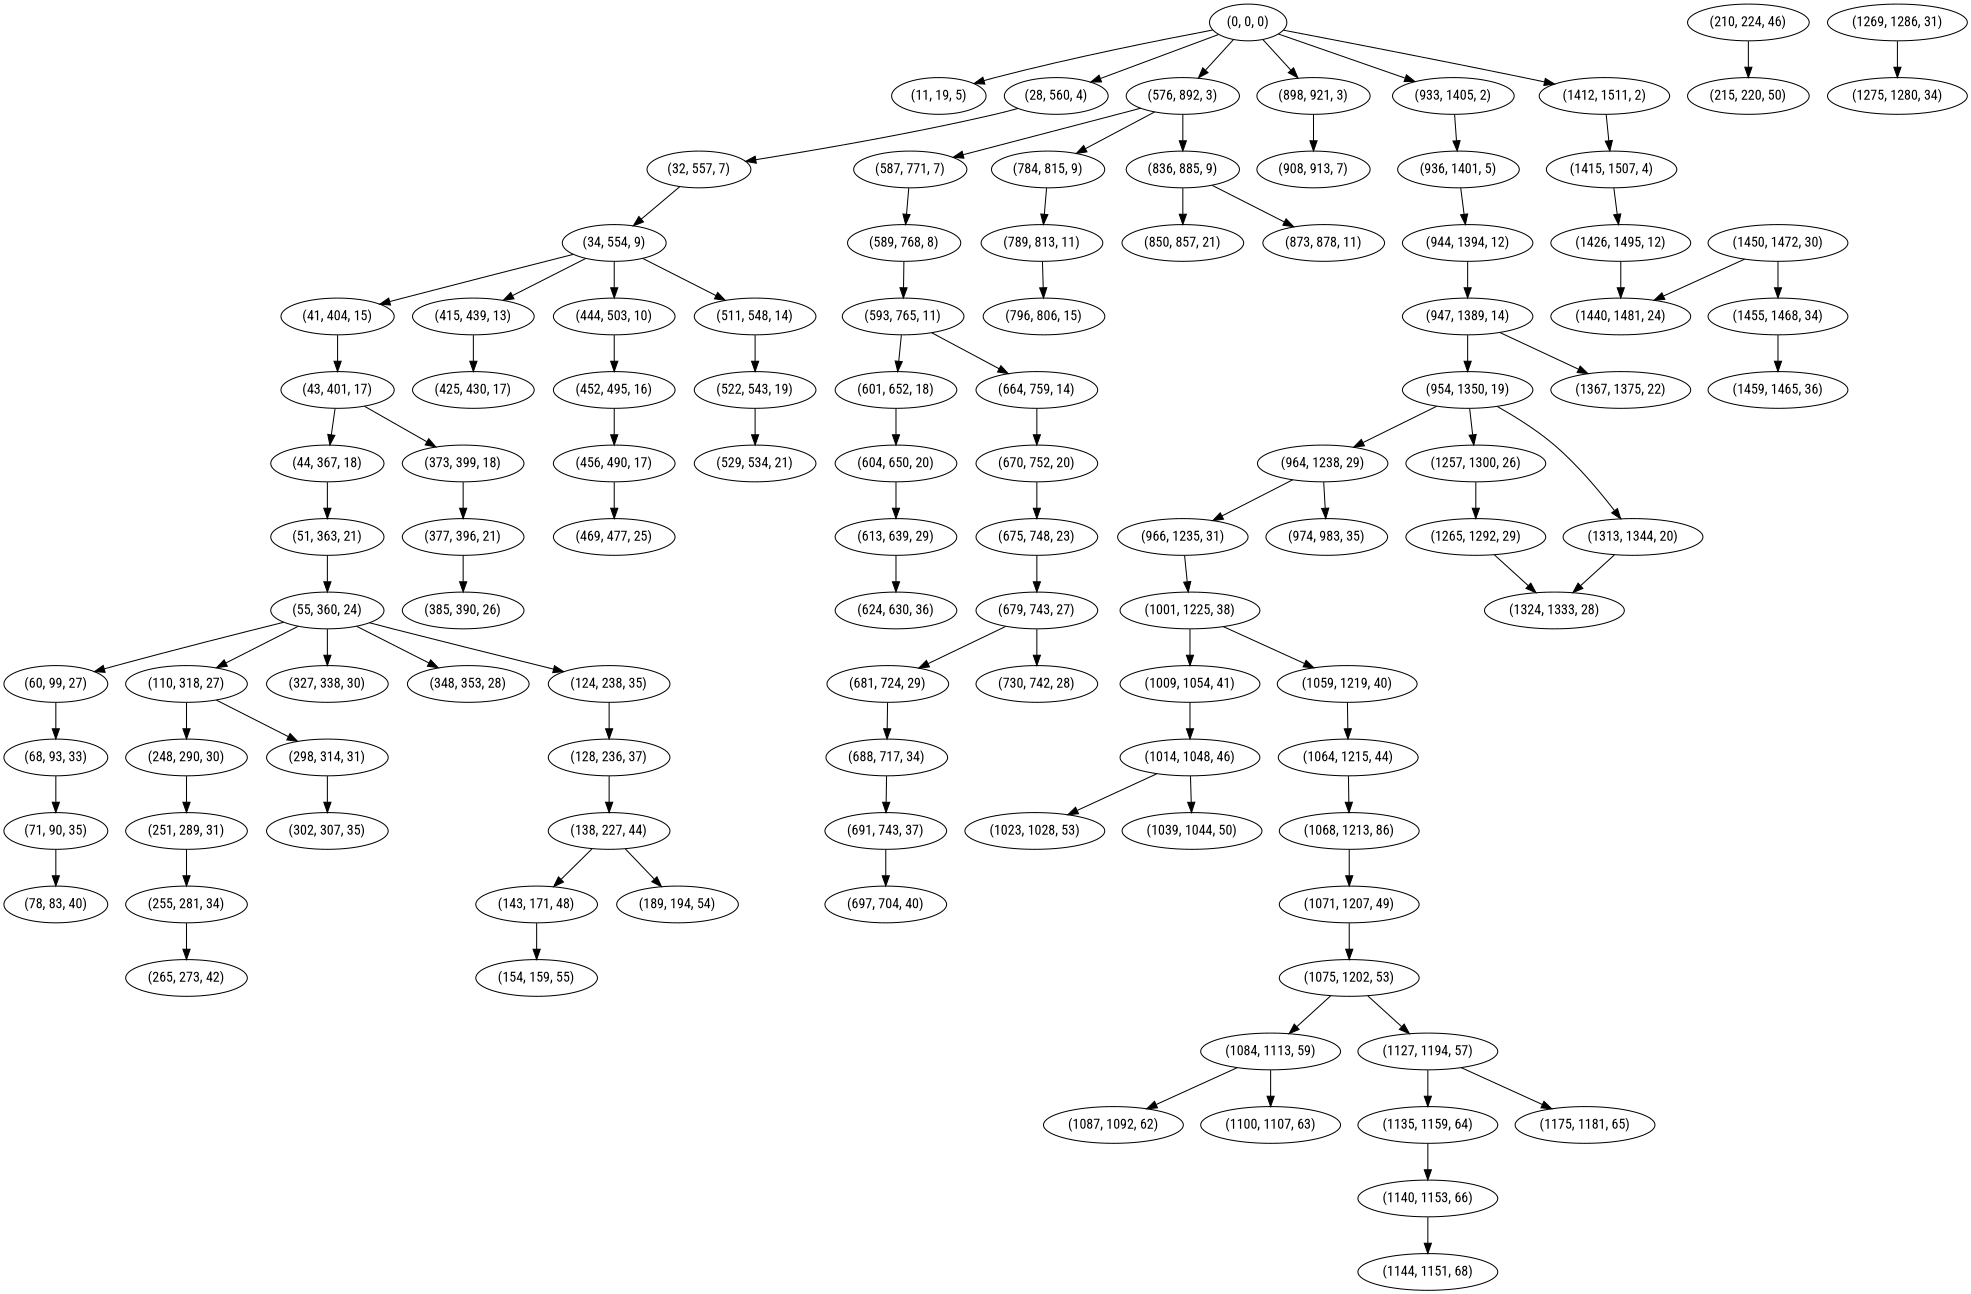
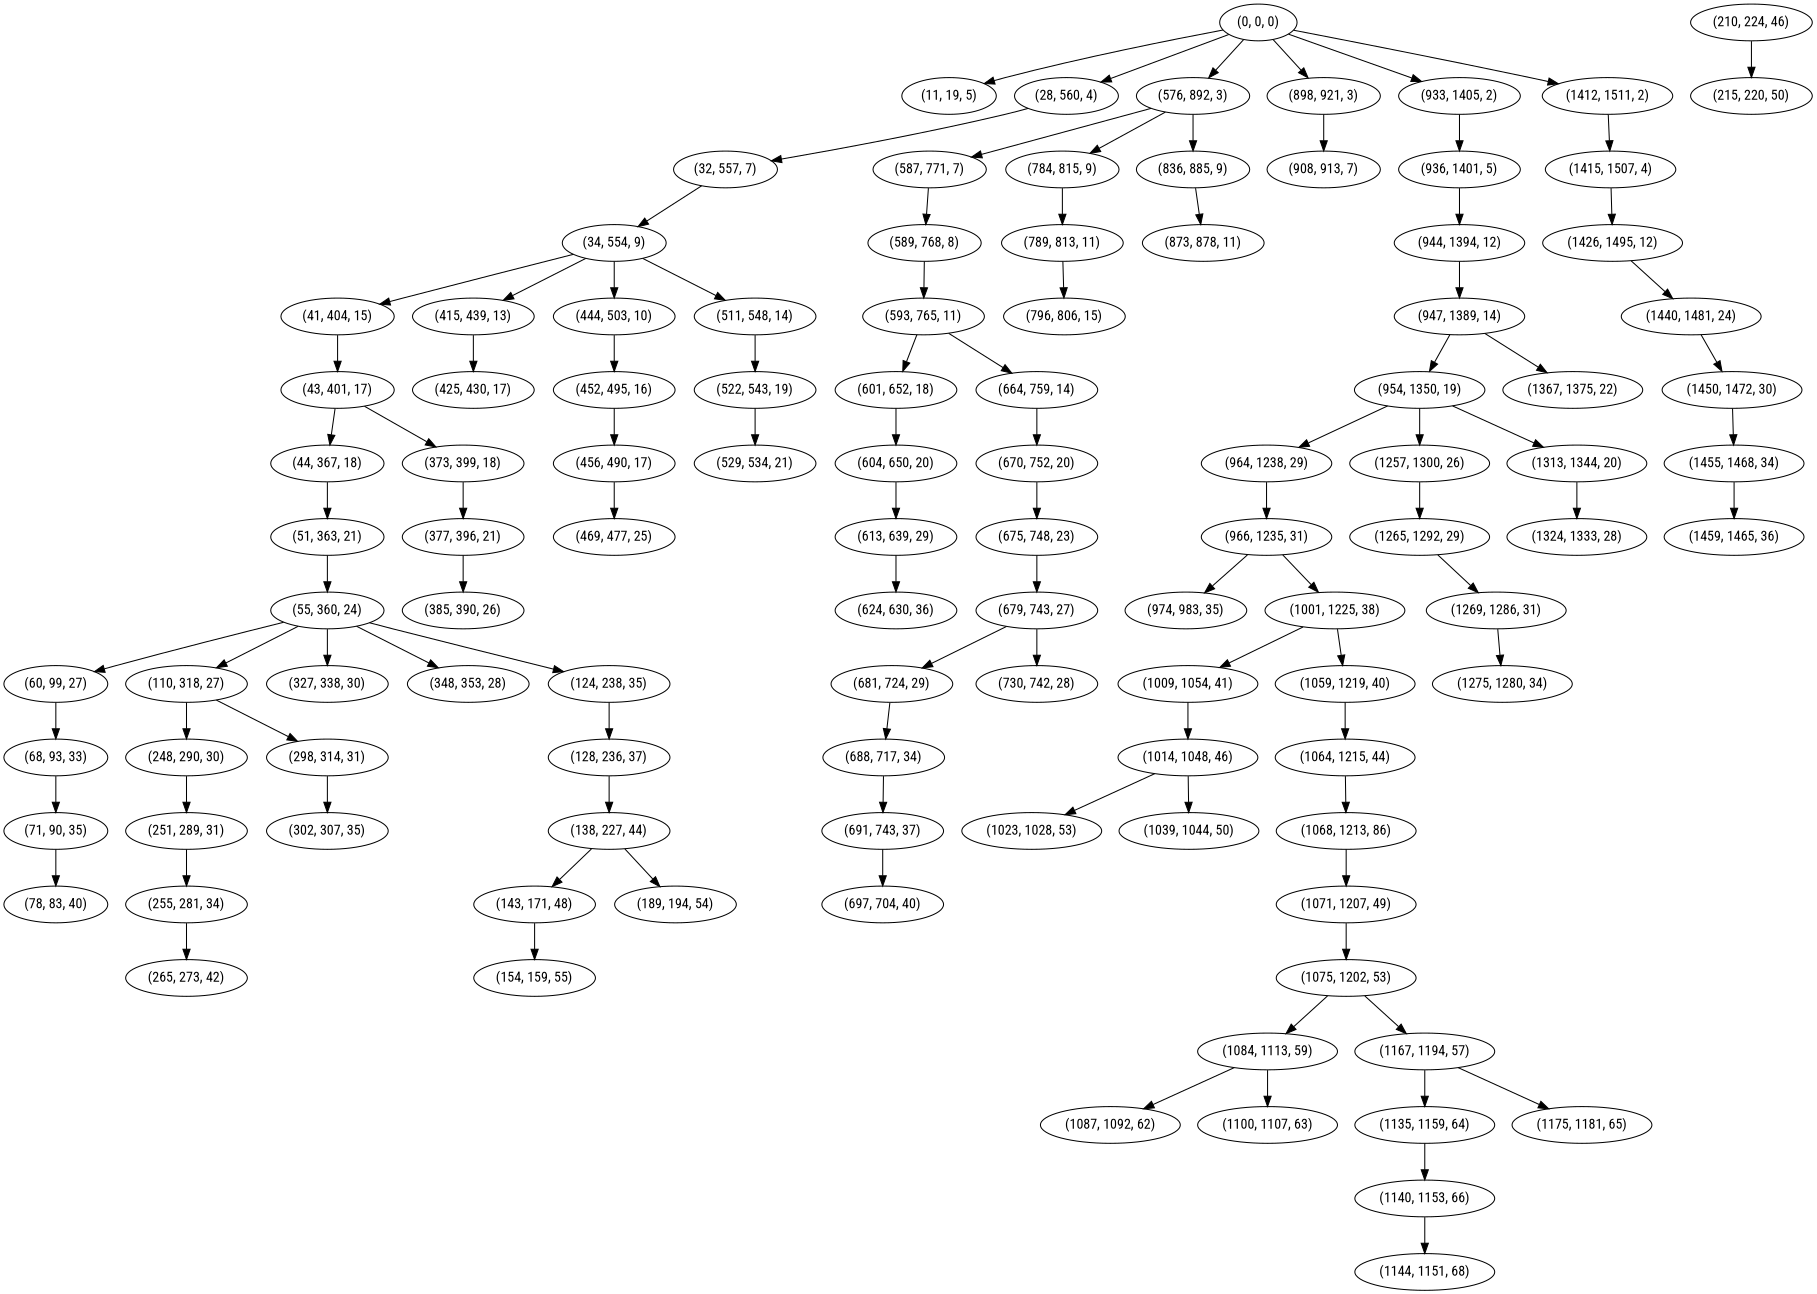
(1183, 243) -> none
(1704, 278) -> (1709, 348)
(1324, 495) -> (1230, 570)
(1511, 570) -> (1454, 570)
(1428, 1051) -> (1425, 1051)
